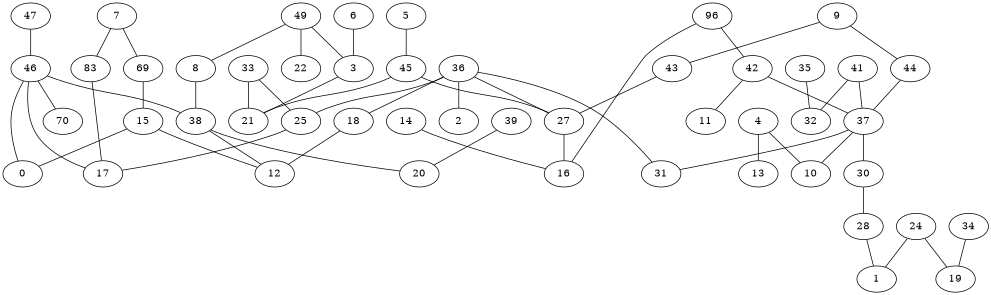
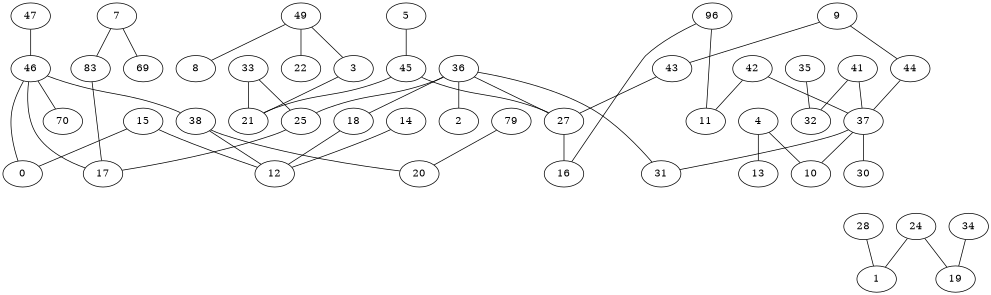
(354, 16) -> none
(732, 42) -> (709, 69)
(143, 95) -> none
(196, 95) -> none
(511, 121) -> (511, 121)
(483, 151) -> (342, 149)
(864, 200) -> none
